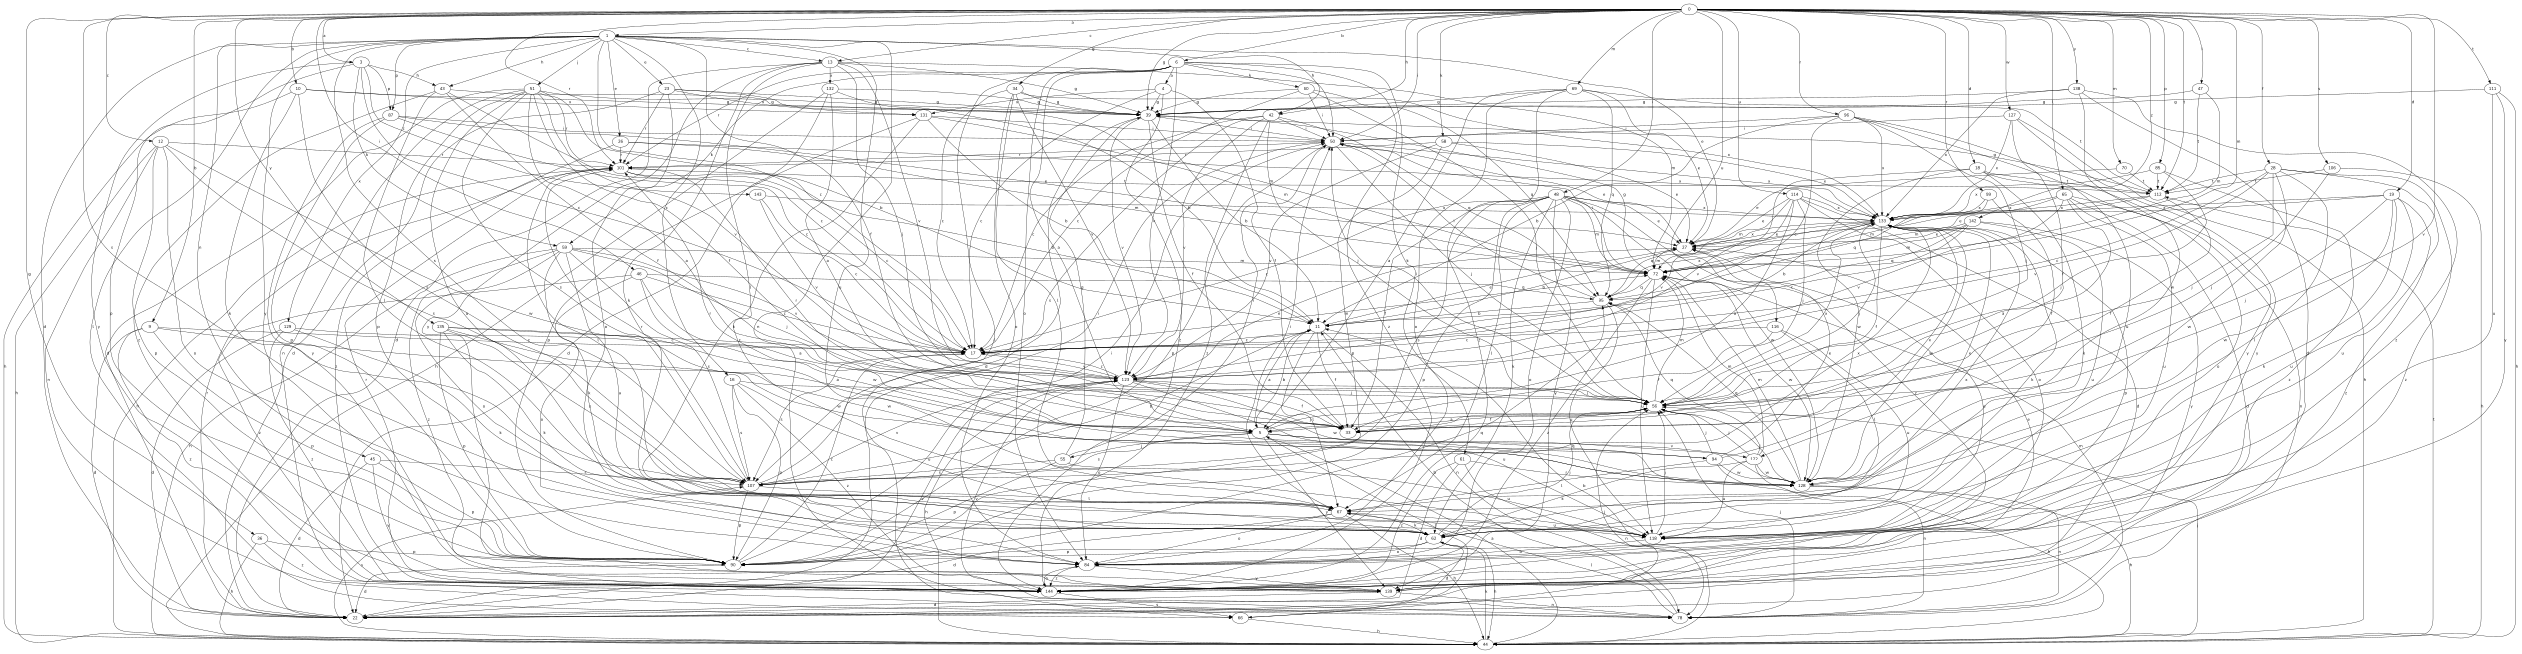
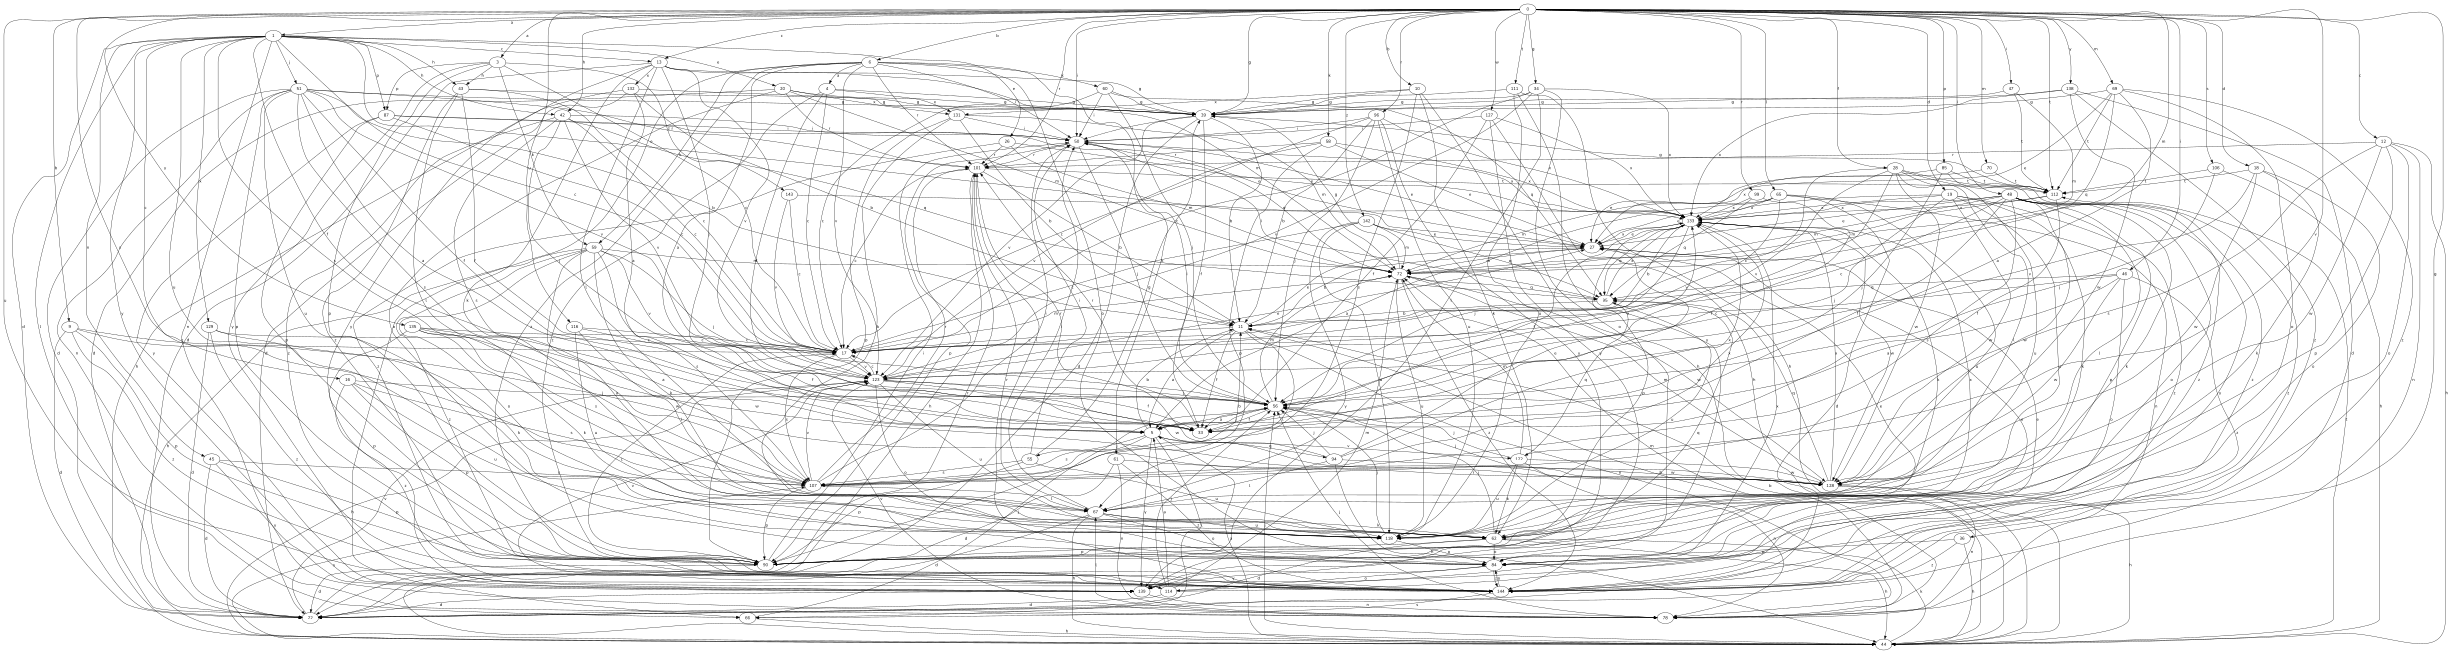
(667, 89) -> (783, 89)
(1767, 541) -> (1333, 579)
